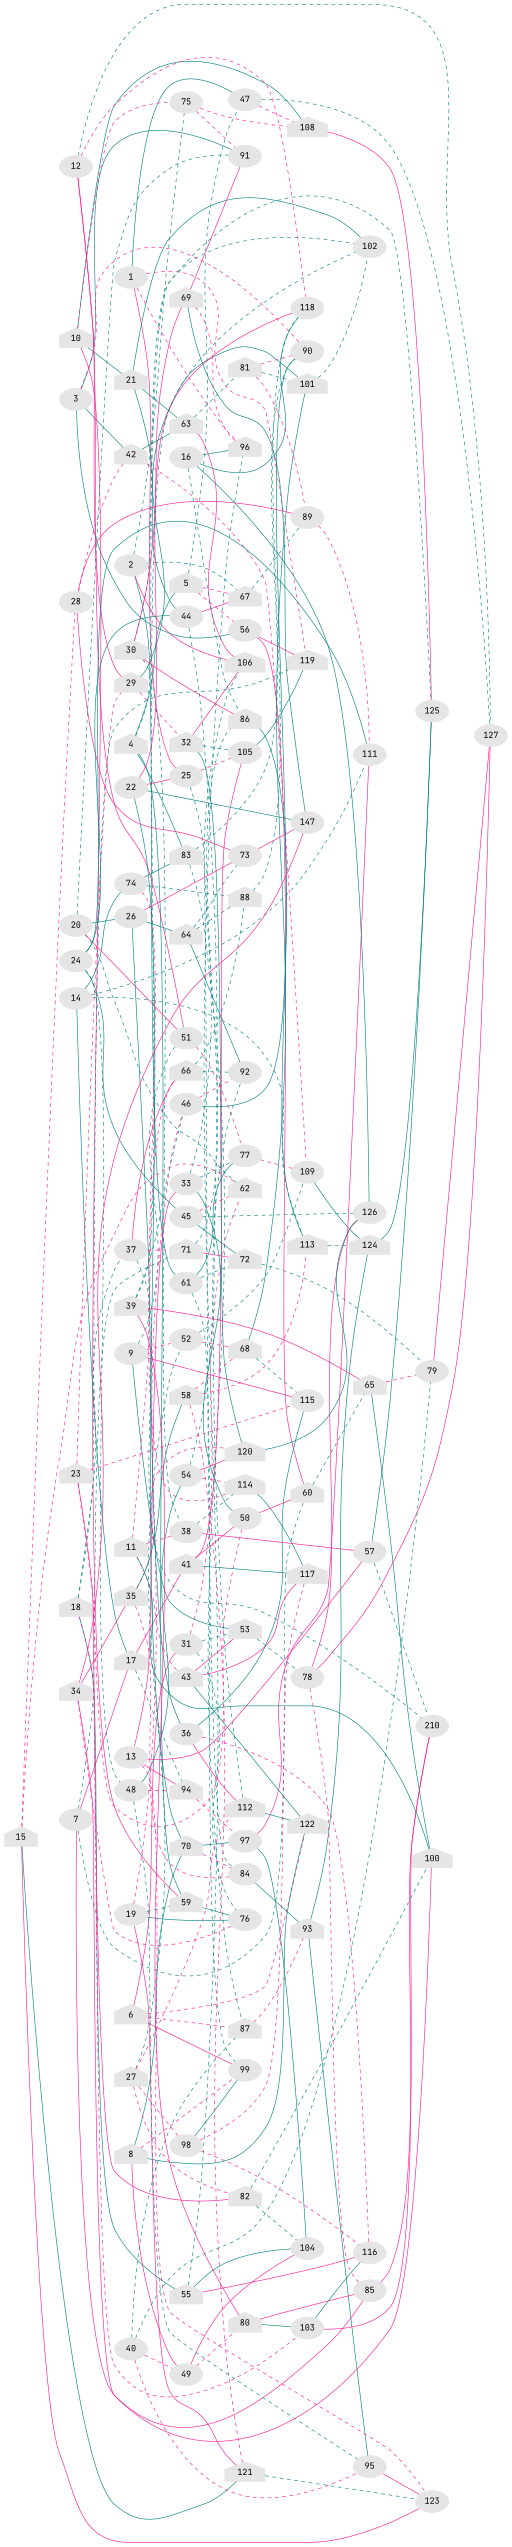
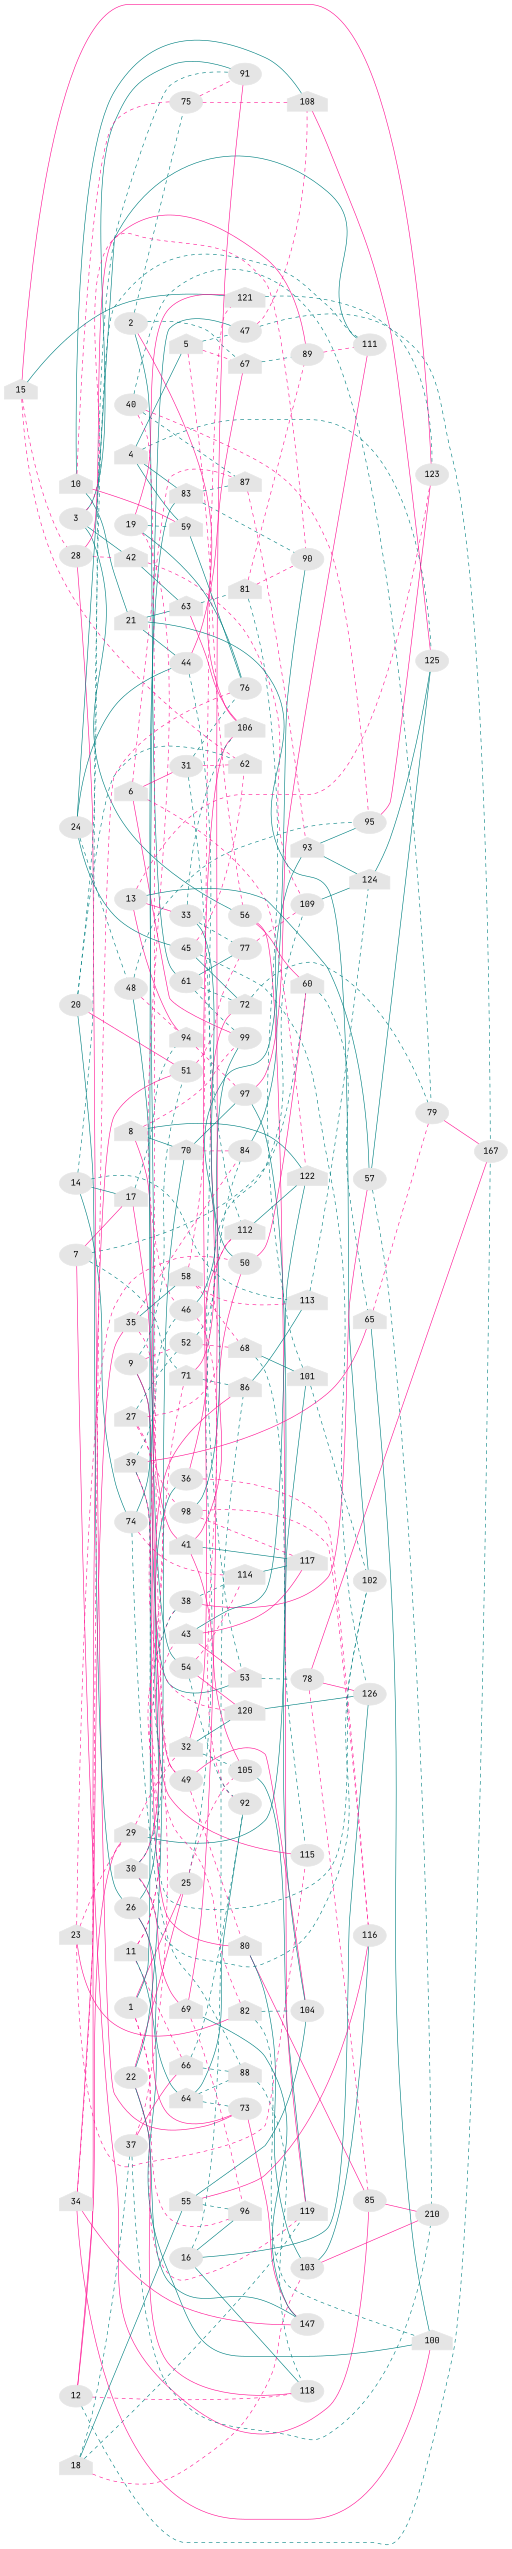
(491, 736) -> (491, 1152)
(281, 1590) -> none
(267, 1681) -> (319, 957)
